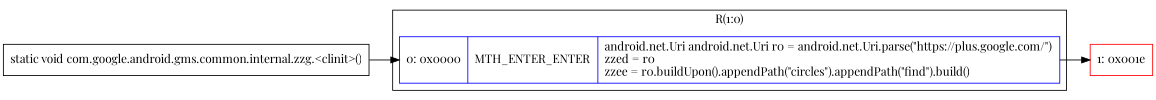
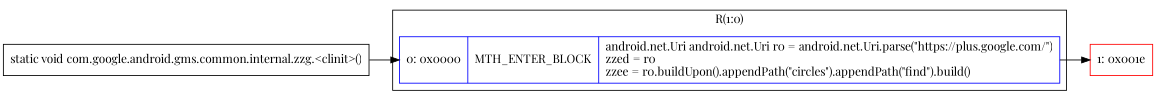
(532, 60) -> (533, 60)
